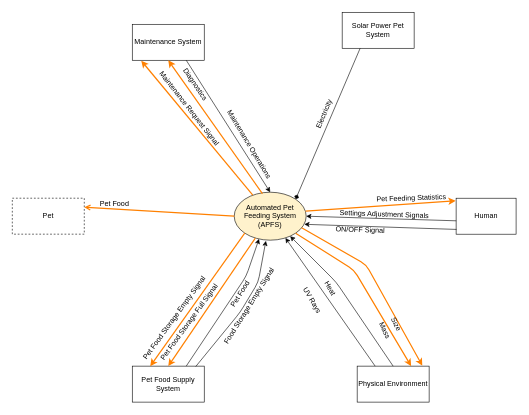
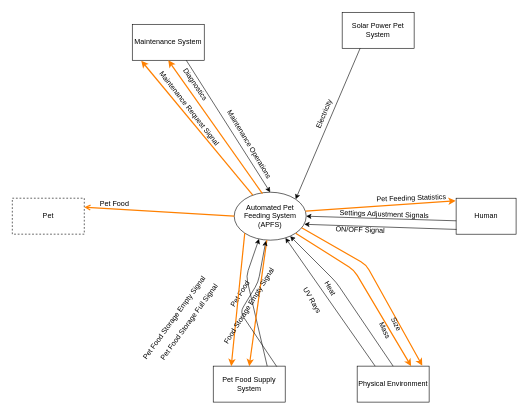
(298, 194) -> (298, 194)
(270, 216) -> (270, 216)
(168, 384) -> (249, 384)
